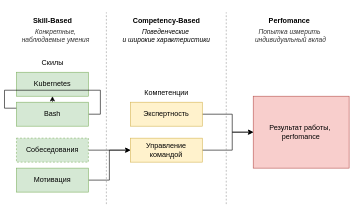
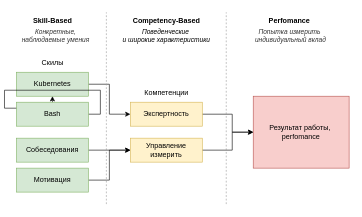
none -> (110, 99)
(53, 150) -> (53, 150)
(167, 150) -> (167, 150)
